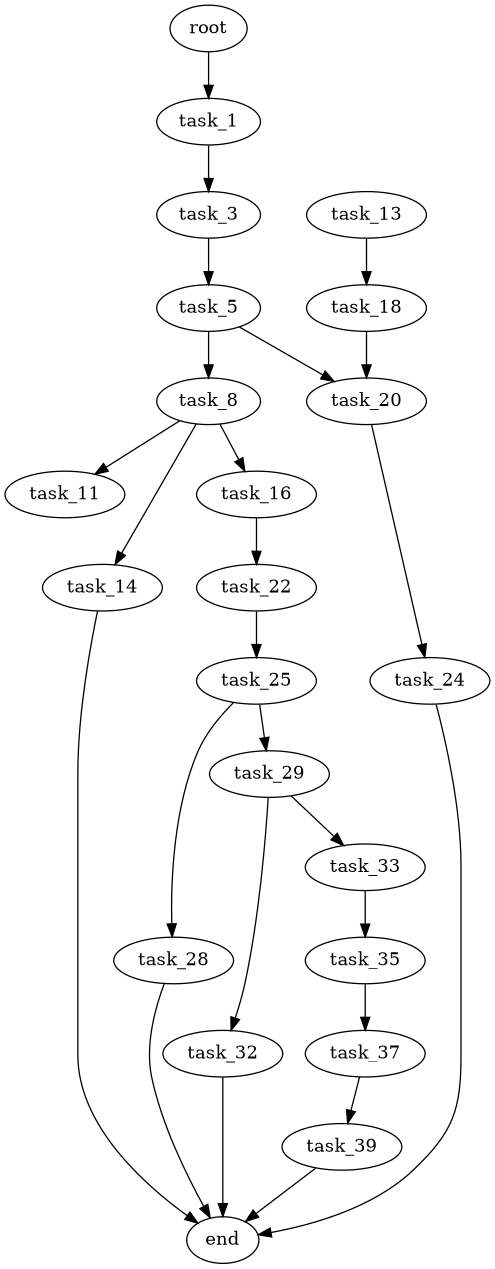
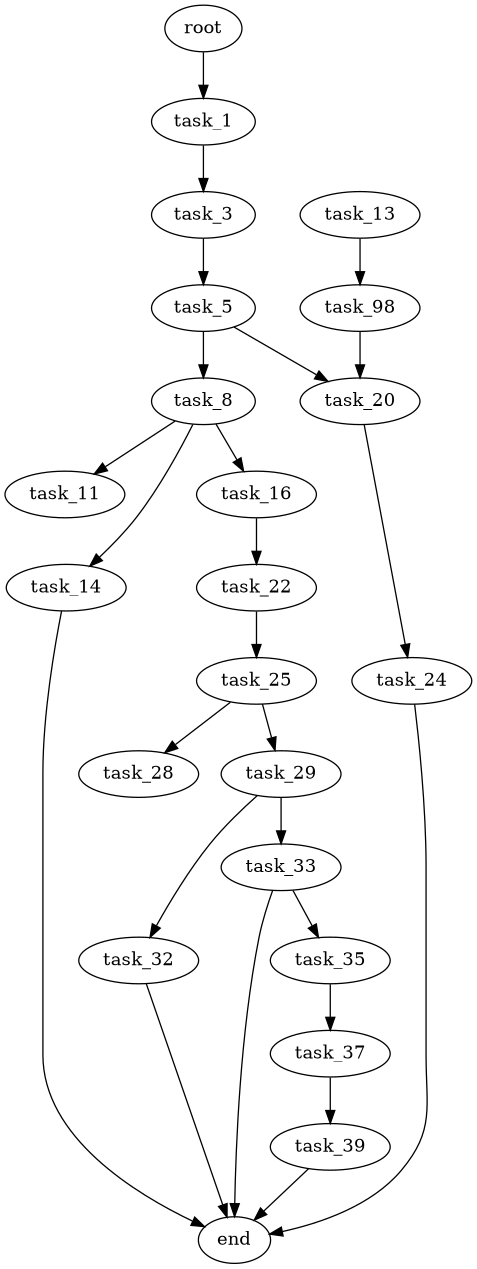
(367, 308) -> (360, 308)
(157, 1099) -> (244, 1046)
